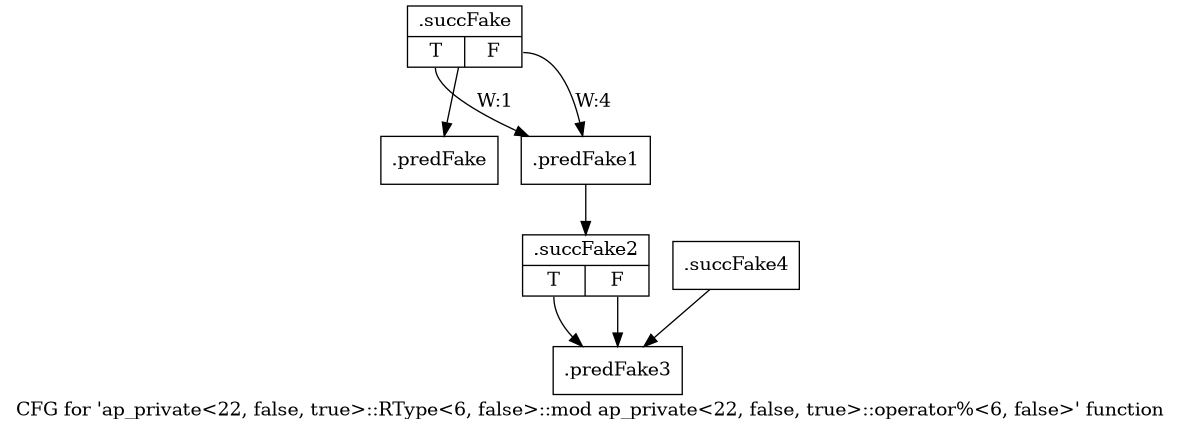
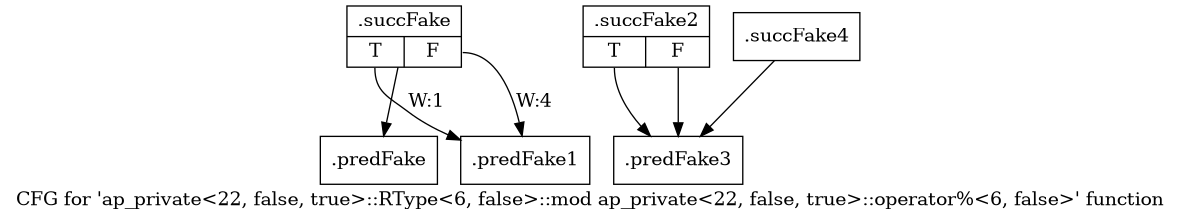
(586, 203) -> none
